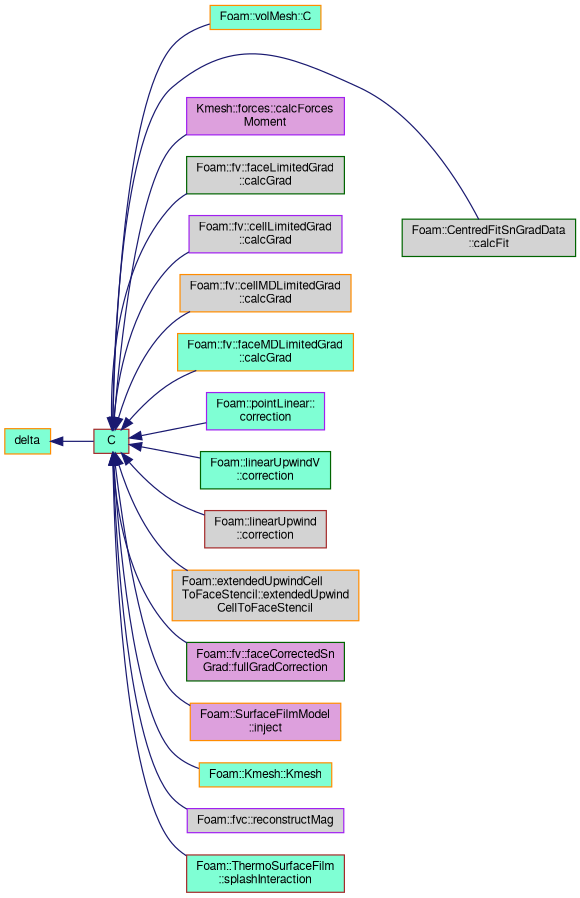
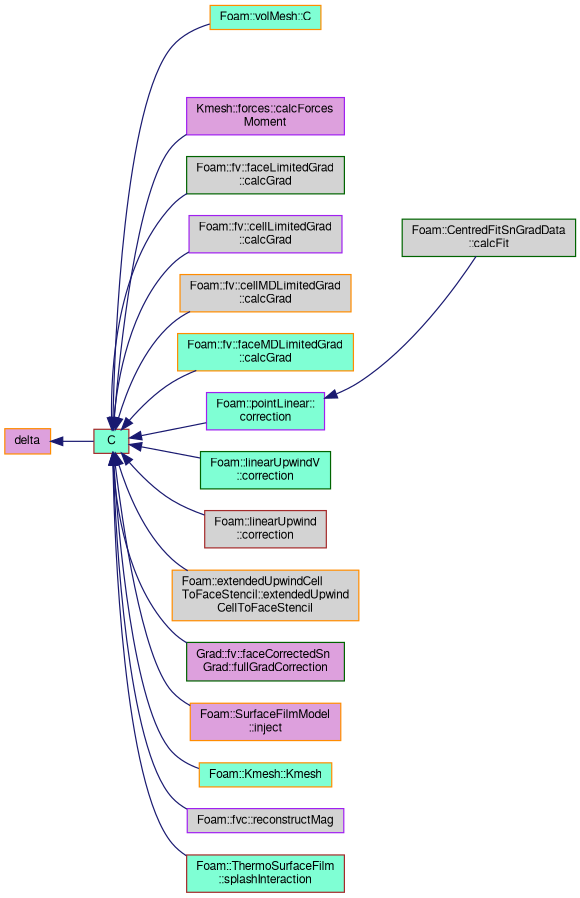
(189, 75) -> (415, 334)
(28, 441) -> (28, 441)
(266, 662) -> (266, 662)
